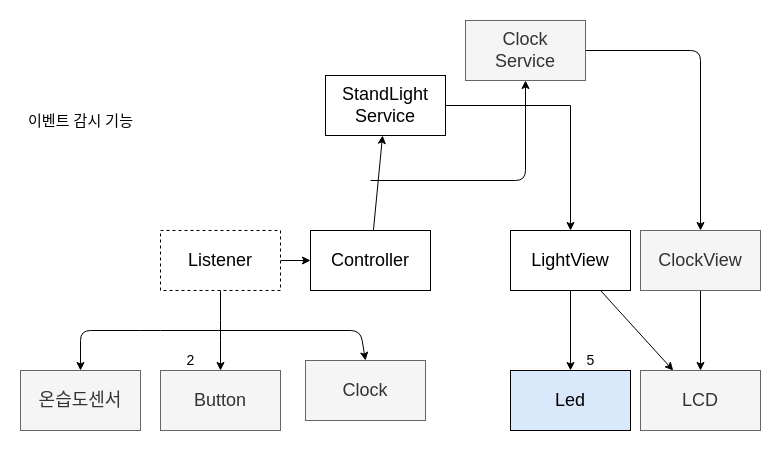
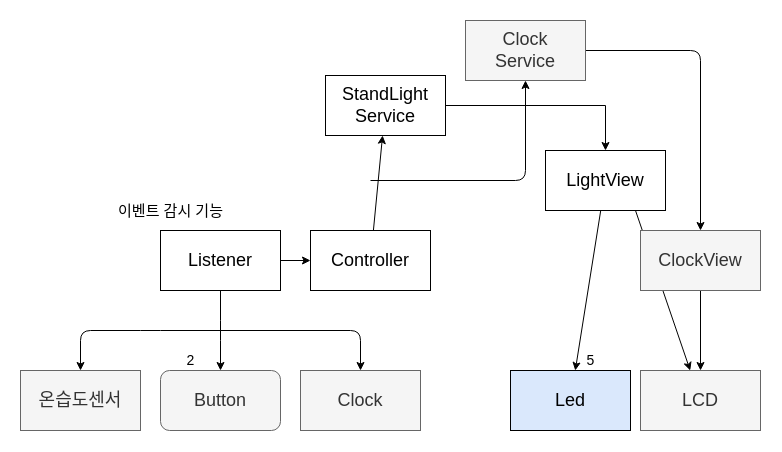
(81, 121) -> (171, 211)
(221, 261) -> (221, 261)
(571, 261) -> (606, 181)
(366, 391) -> (361, 401)
(221, 401) -> (221, 401)
